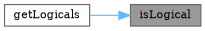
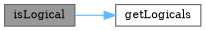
(104, 15) -> (90, 15)
